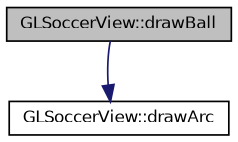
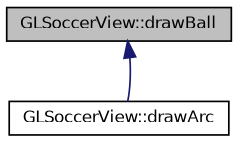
(108, 63) -> (130, 80)
